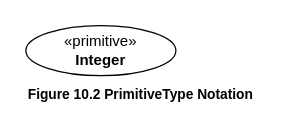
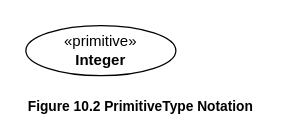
(151, 94) -> (151, 107)
